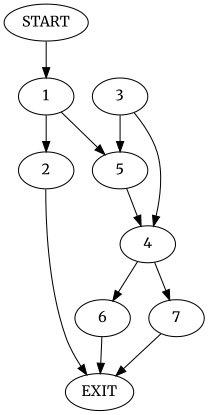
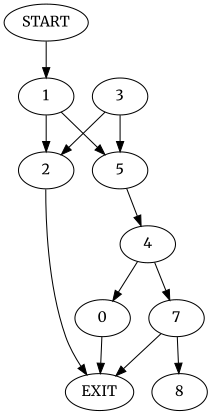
(159, 161) -> (88, 129)
(103, 318) -> (103, 318)
none -> (180, 392)
